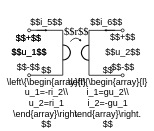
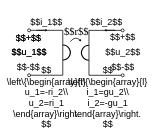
(47, 23) -> (47, 23)
(107, 23) -> (107, 23)
